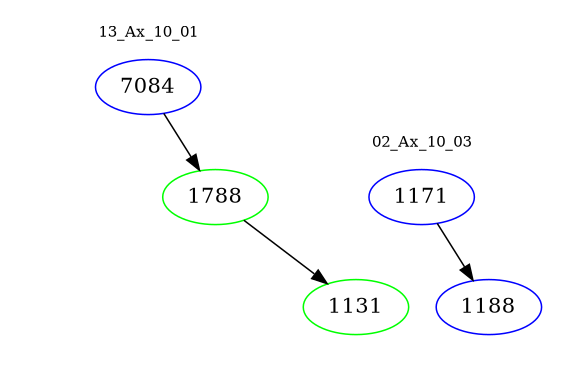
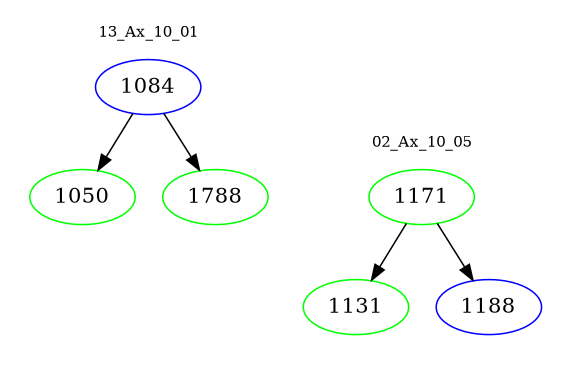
(148, 87) -> (148, 87)
(422, 143) -> (422, 143)
none -> (82, 197)
(422, 197) -> (422, 197)
(279, 247) -> (393, 245)
